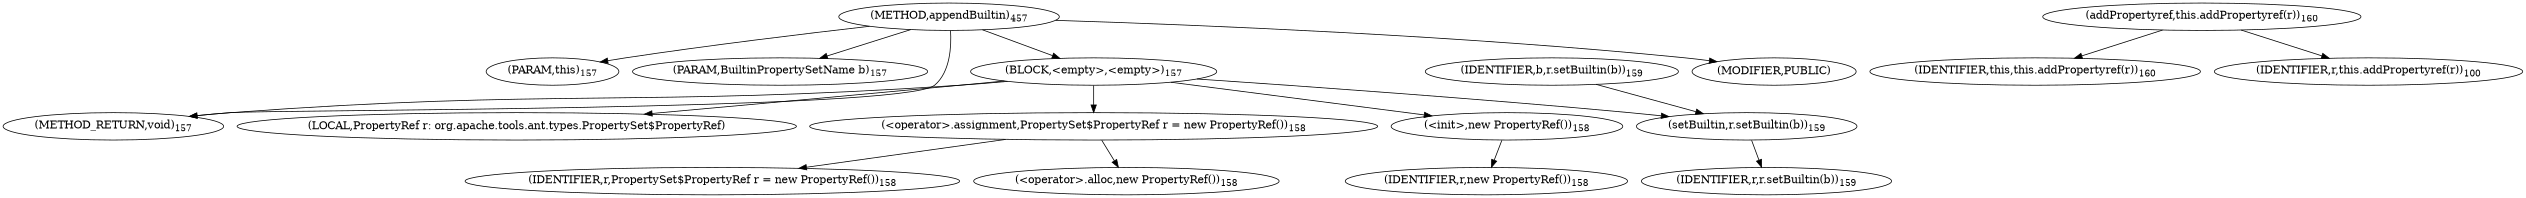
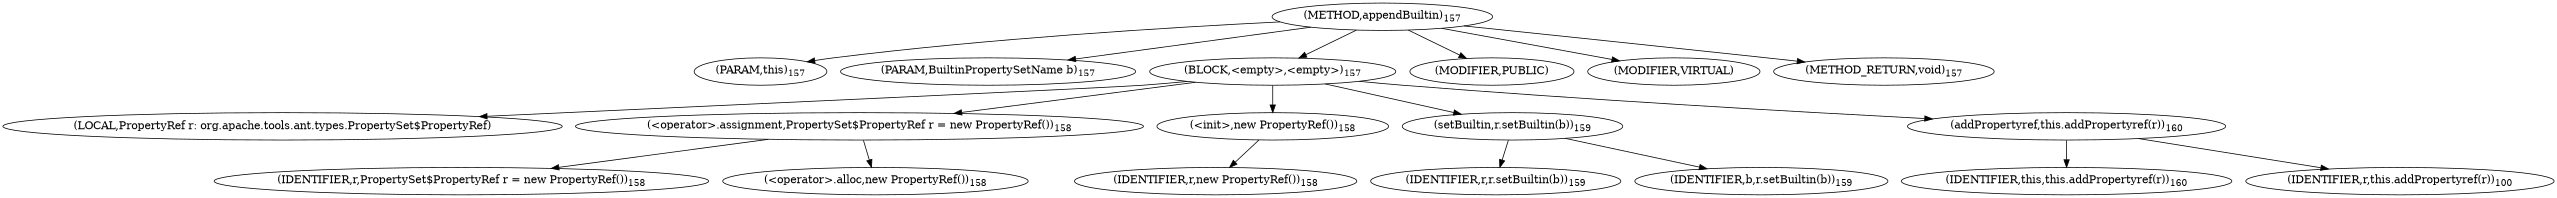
(1019, 16) -> (1452, 16)
none -> (1674, 72)
(602, 98) -> (1642, 102)
(1646, 98) -> (1632, 153)
